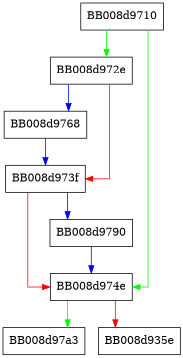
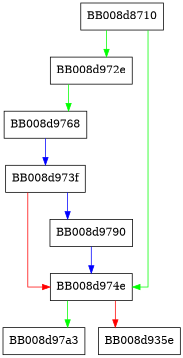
(122, 17) -> (122, 17)
(69, 94) -> (69, 94)
(110, 140) -> none
